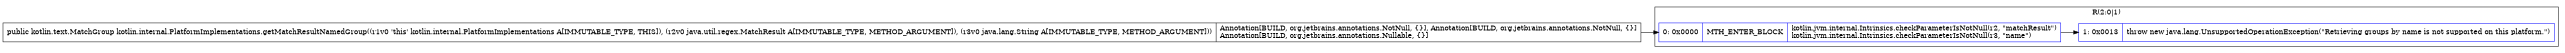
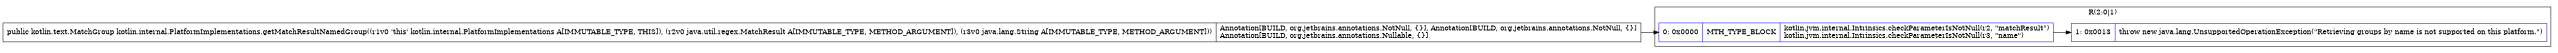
(1745, 32) -> (1741, 32)
